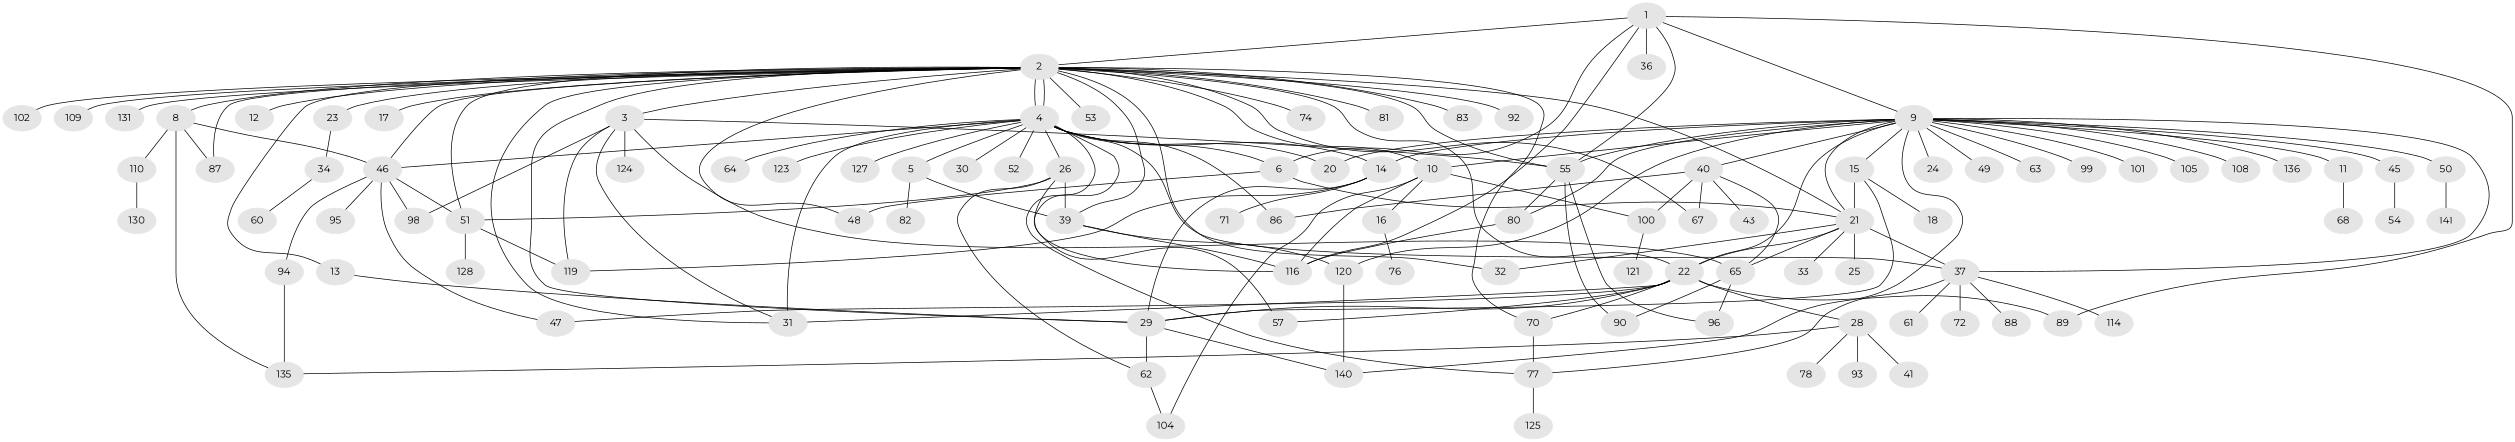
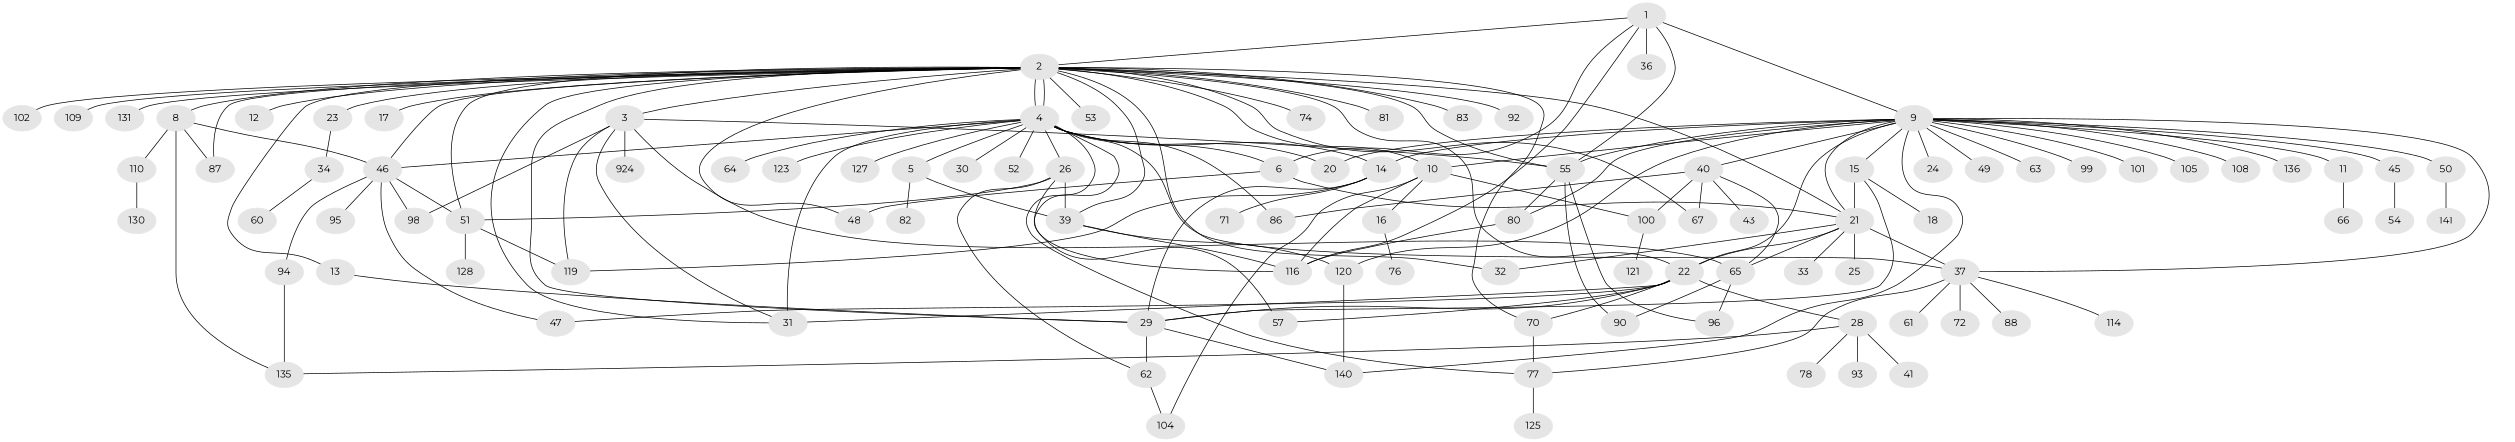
(625, 170) -> (625, 170)
(2343, 221) -> (2343, 221)
(2063, 323) -> none
